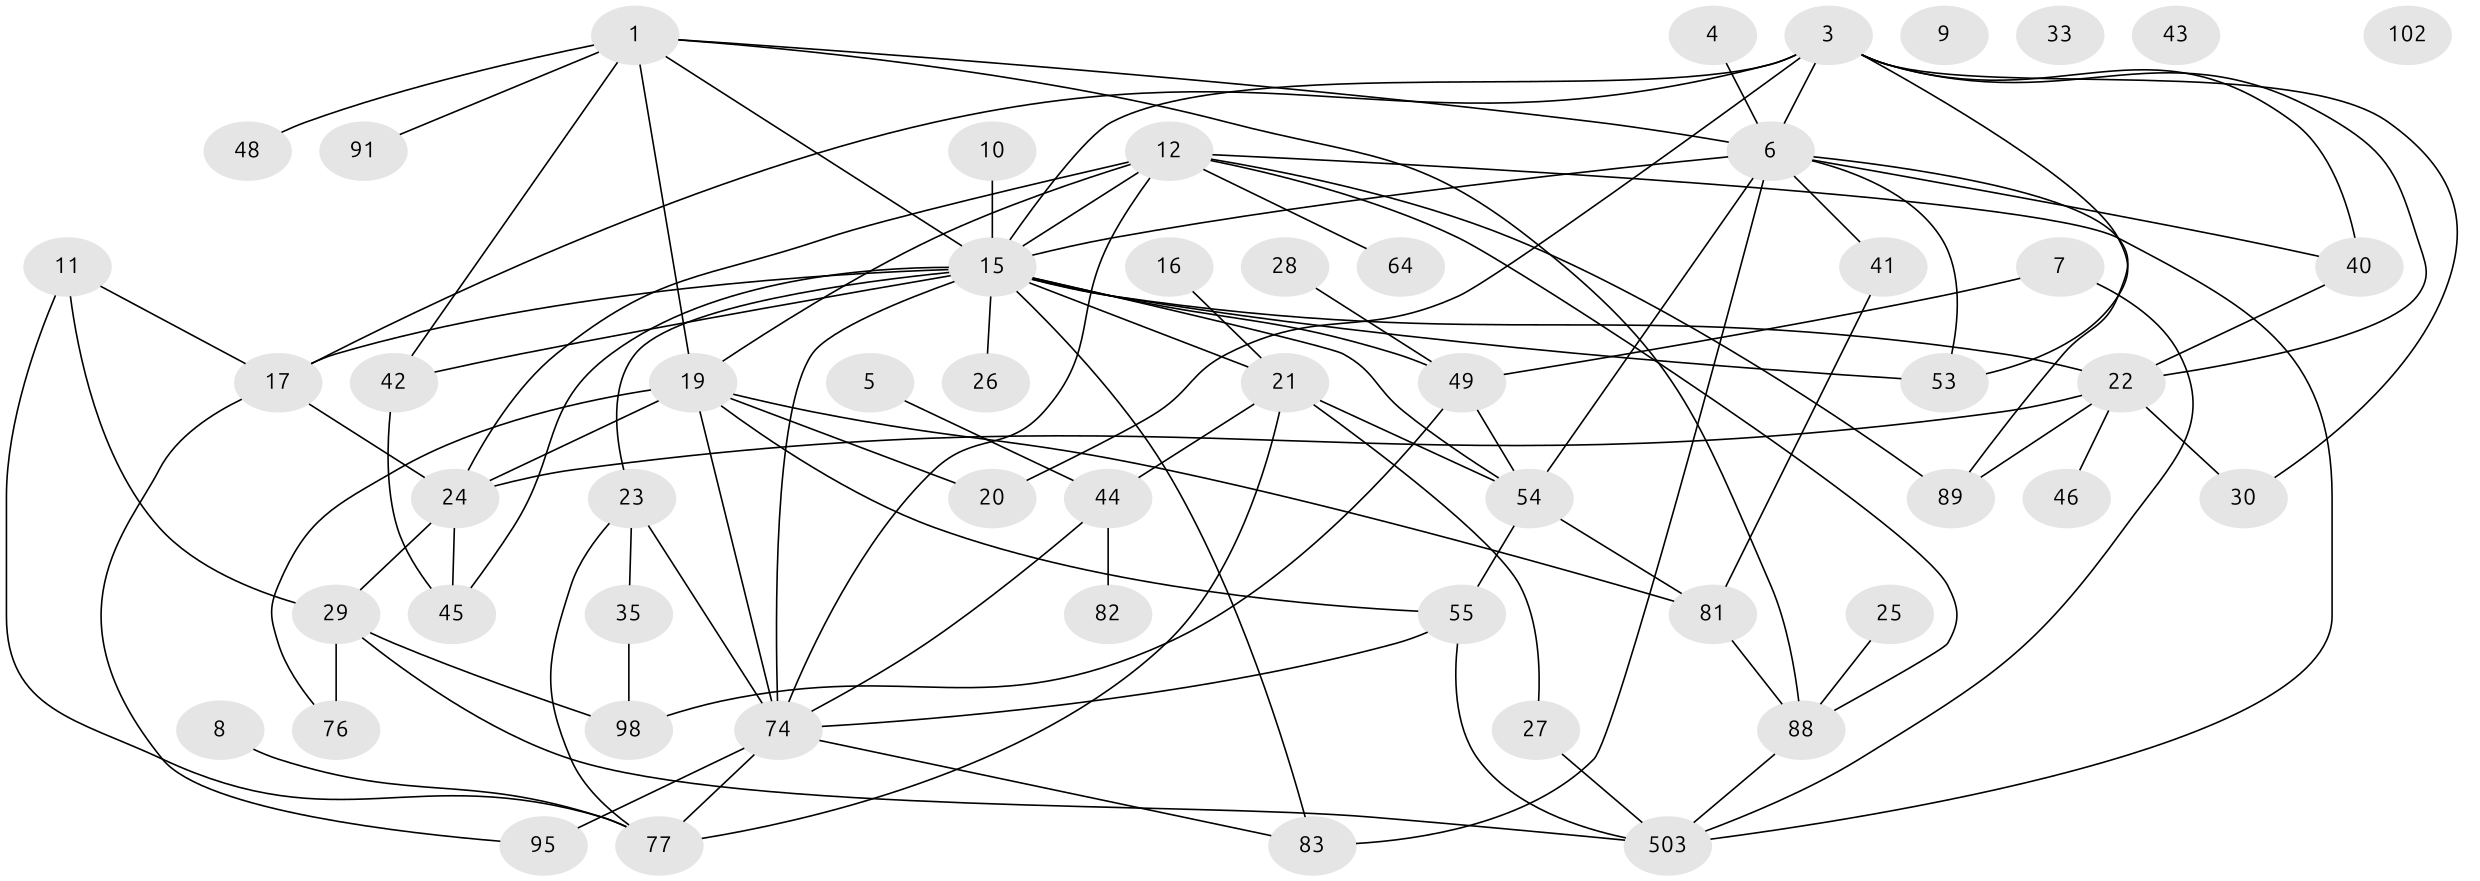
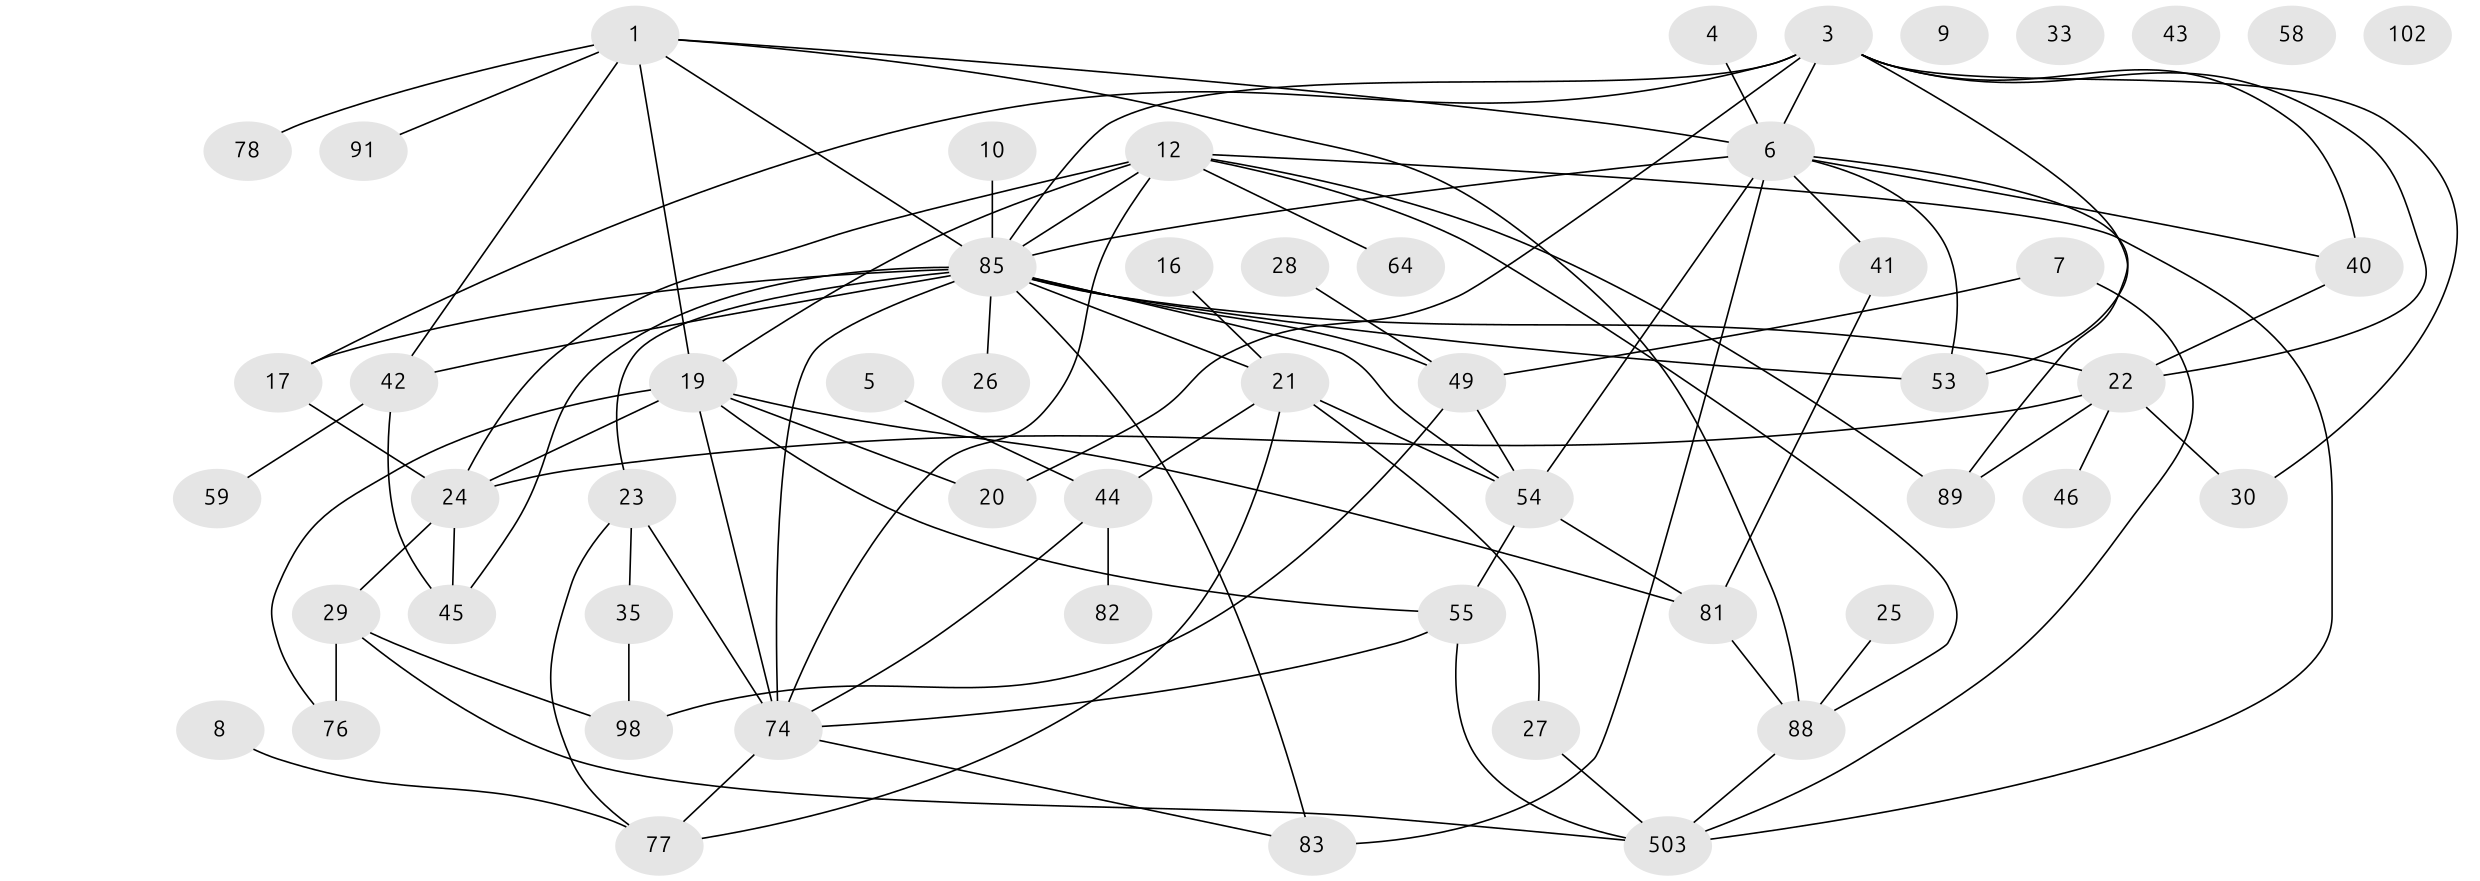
none -> (2292, 35)
(248, 151) -> (248, 151)
(68, 267) -> none
(992, 267) -> (992, 267)
none -> (217, 499)
(544, 846) -> none
